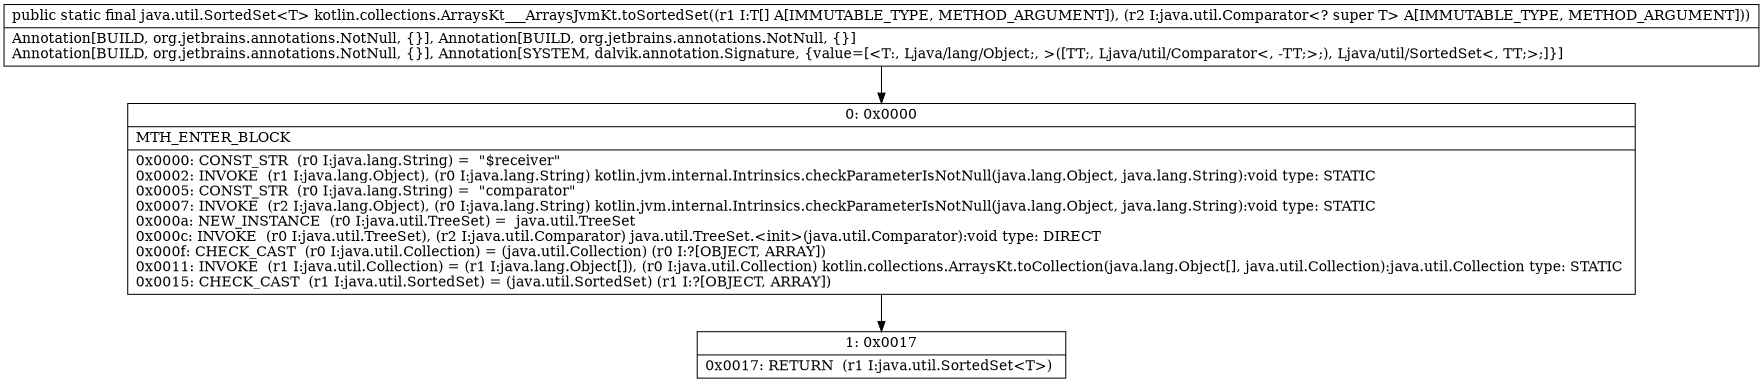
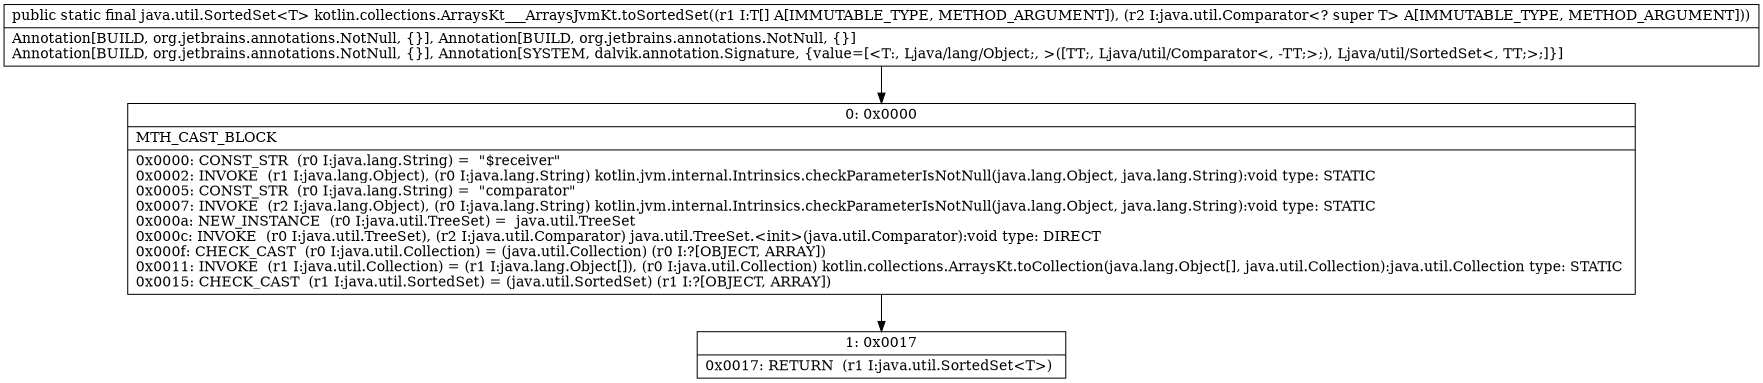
(214, 138) -> (206, 138)
